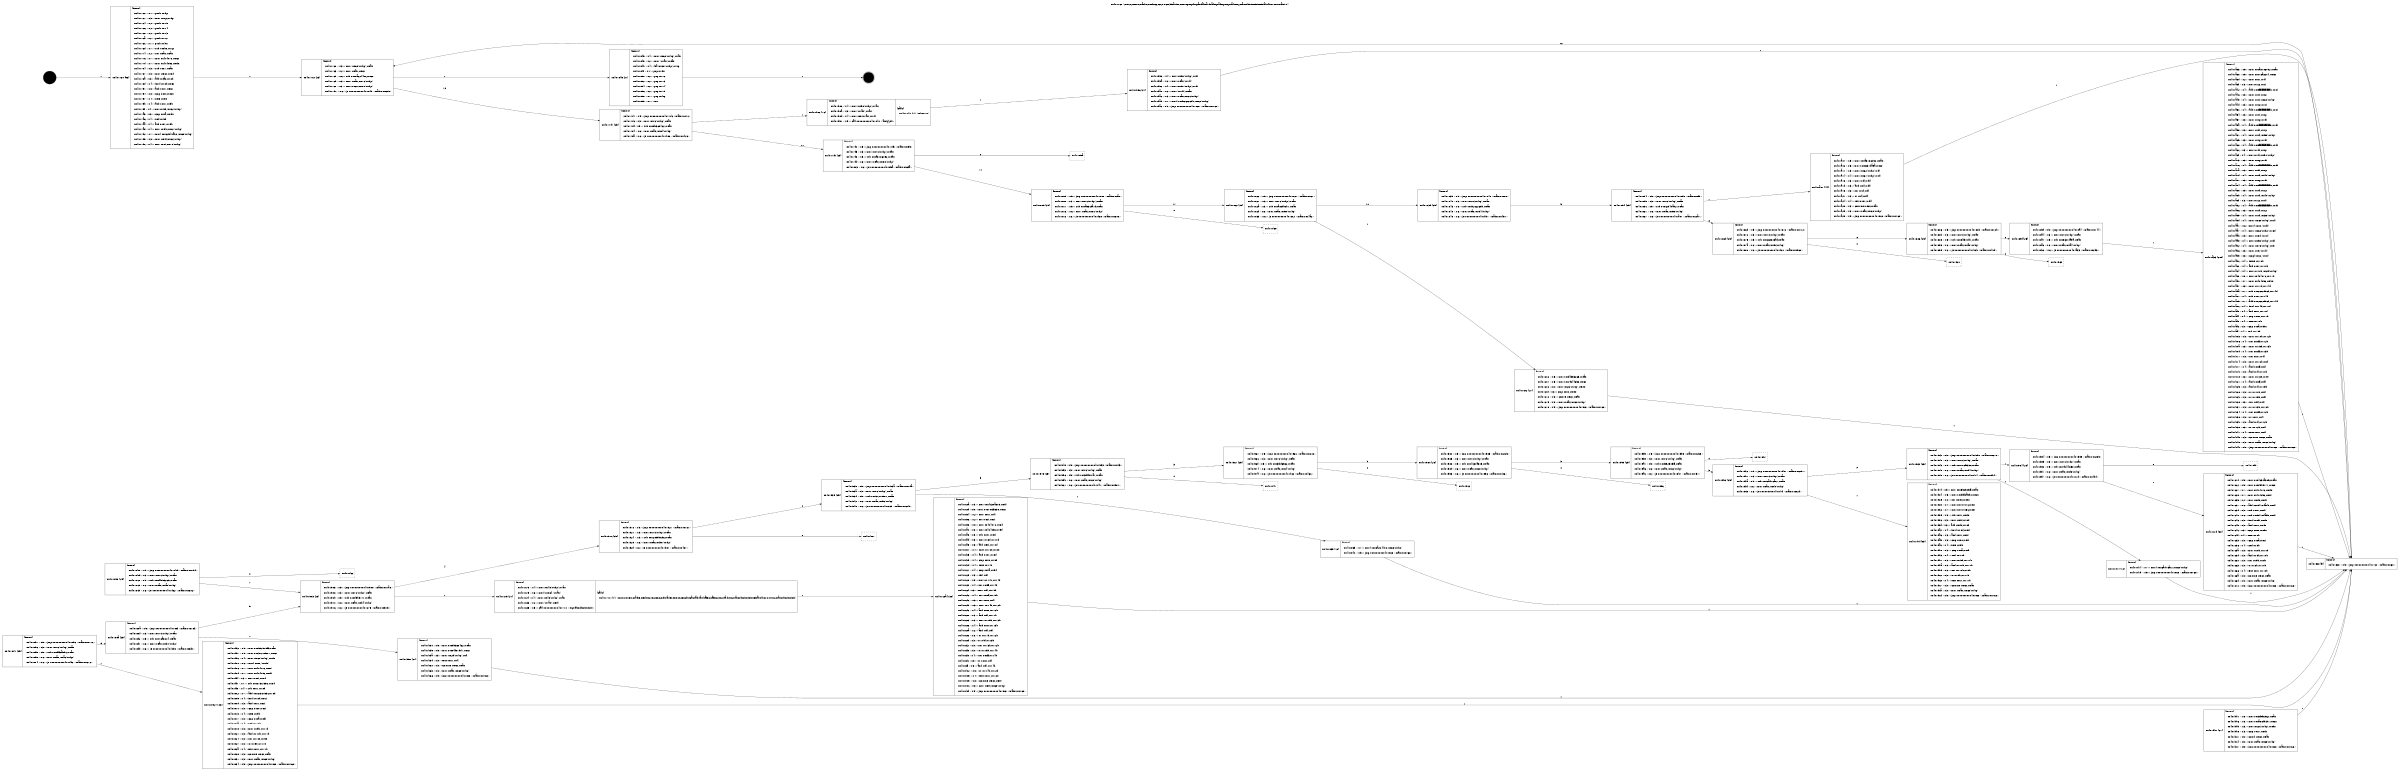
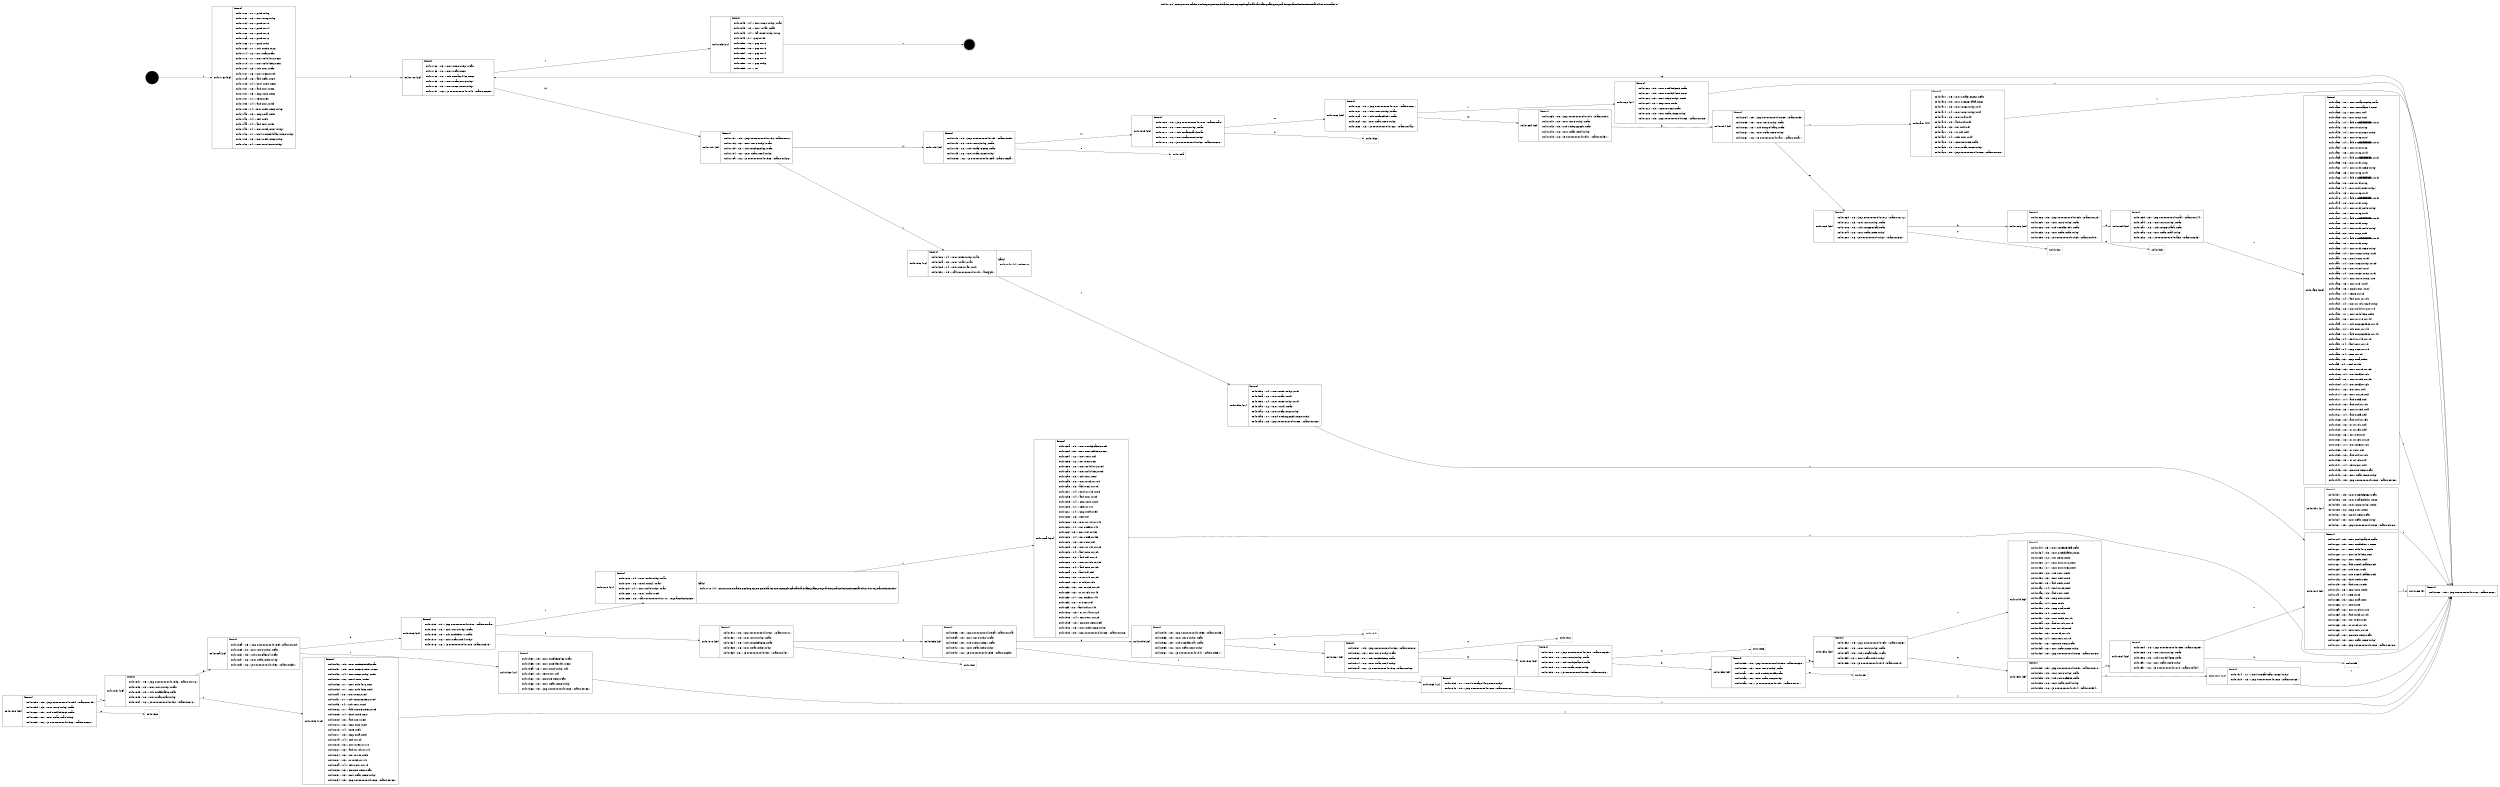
(2012, 52) -> (1816, 468)
(249, 588) -> (100, 701)
